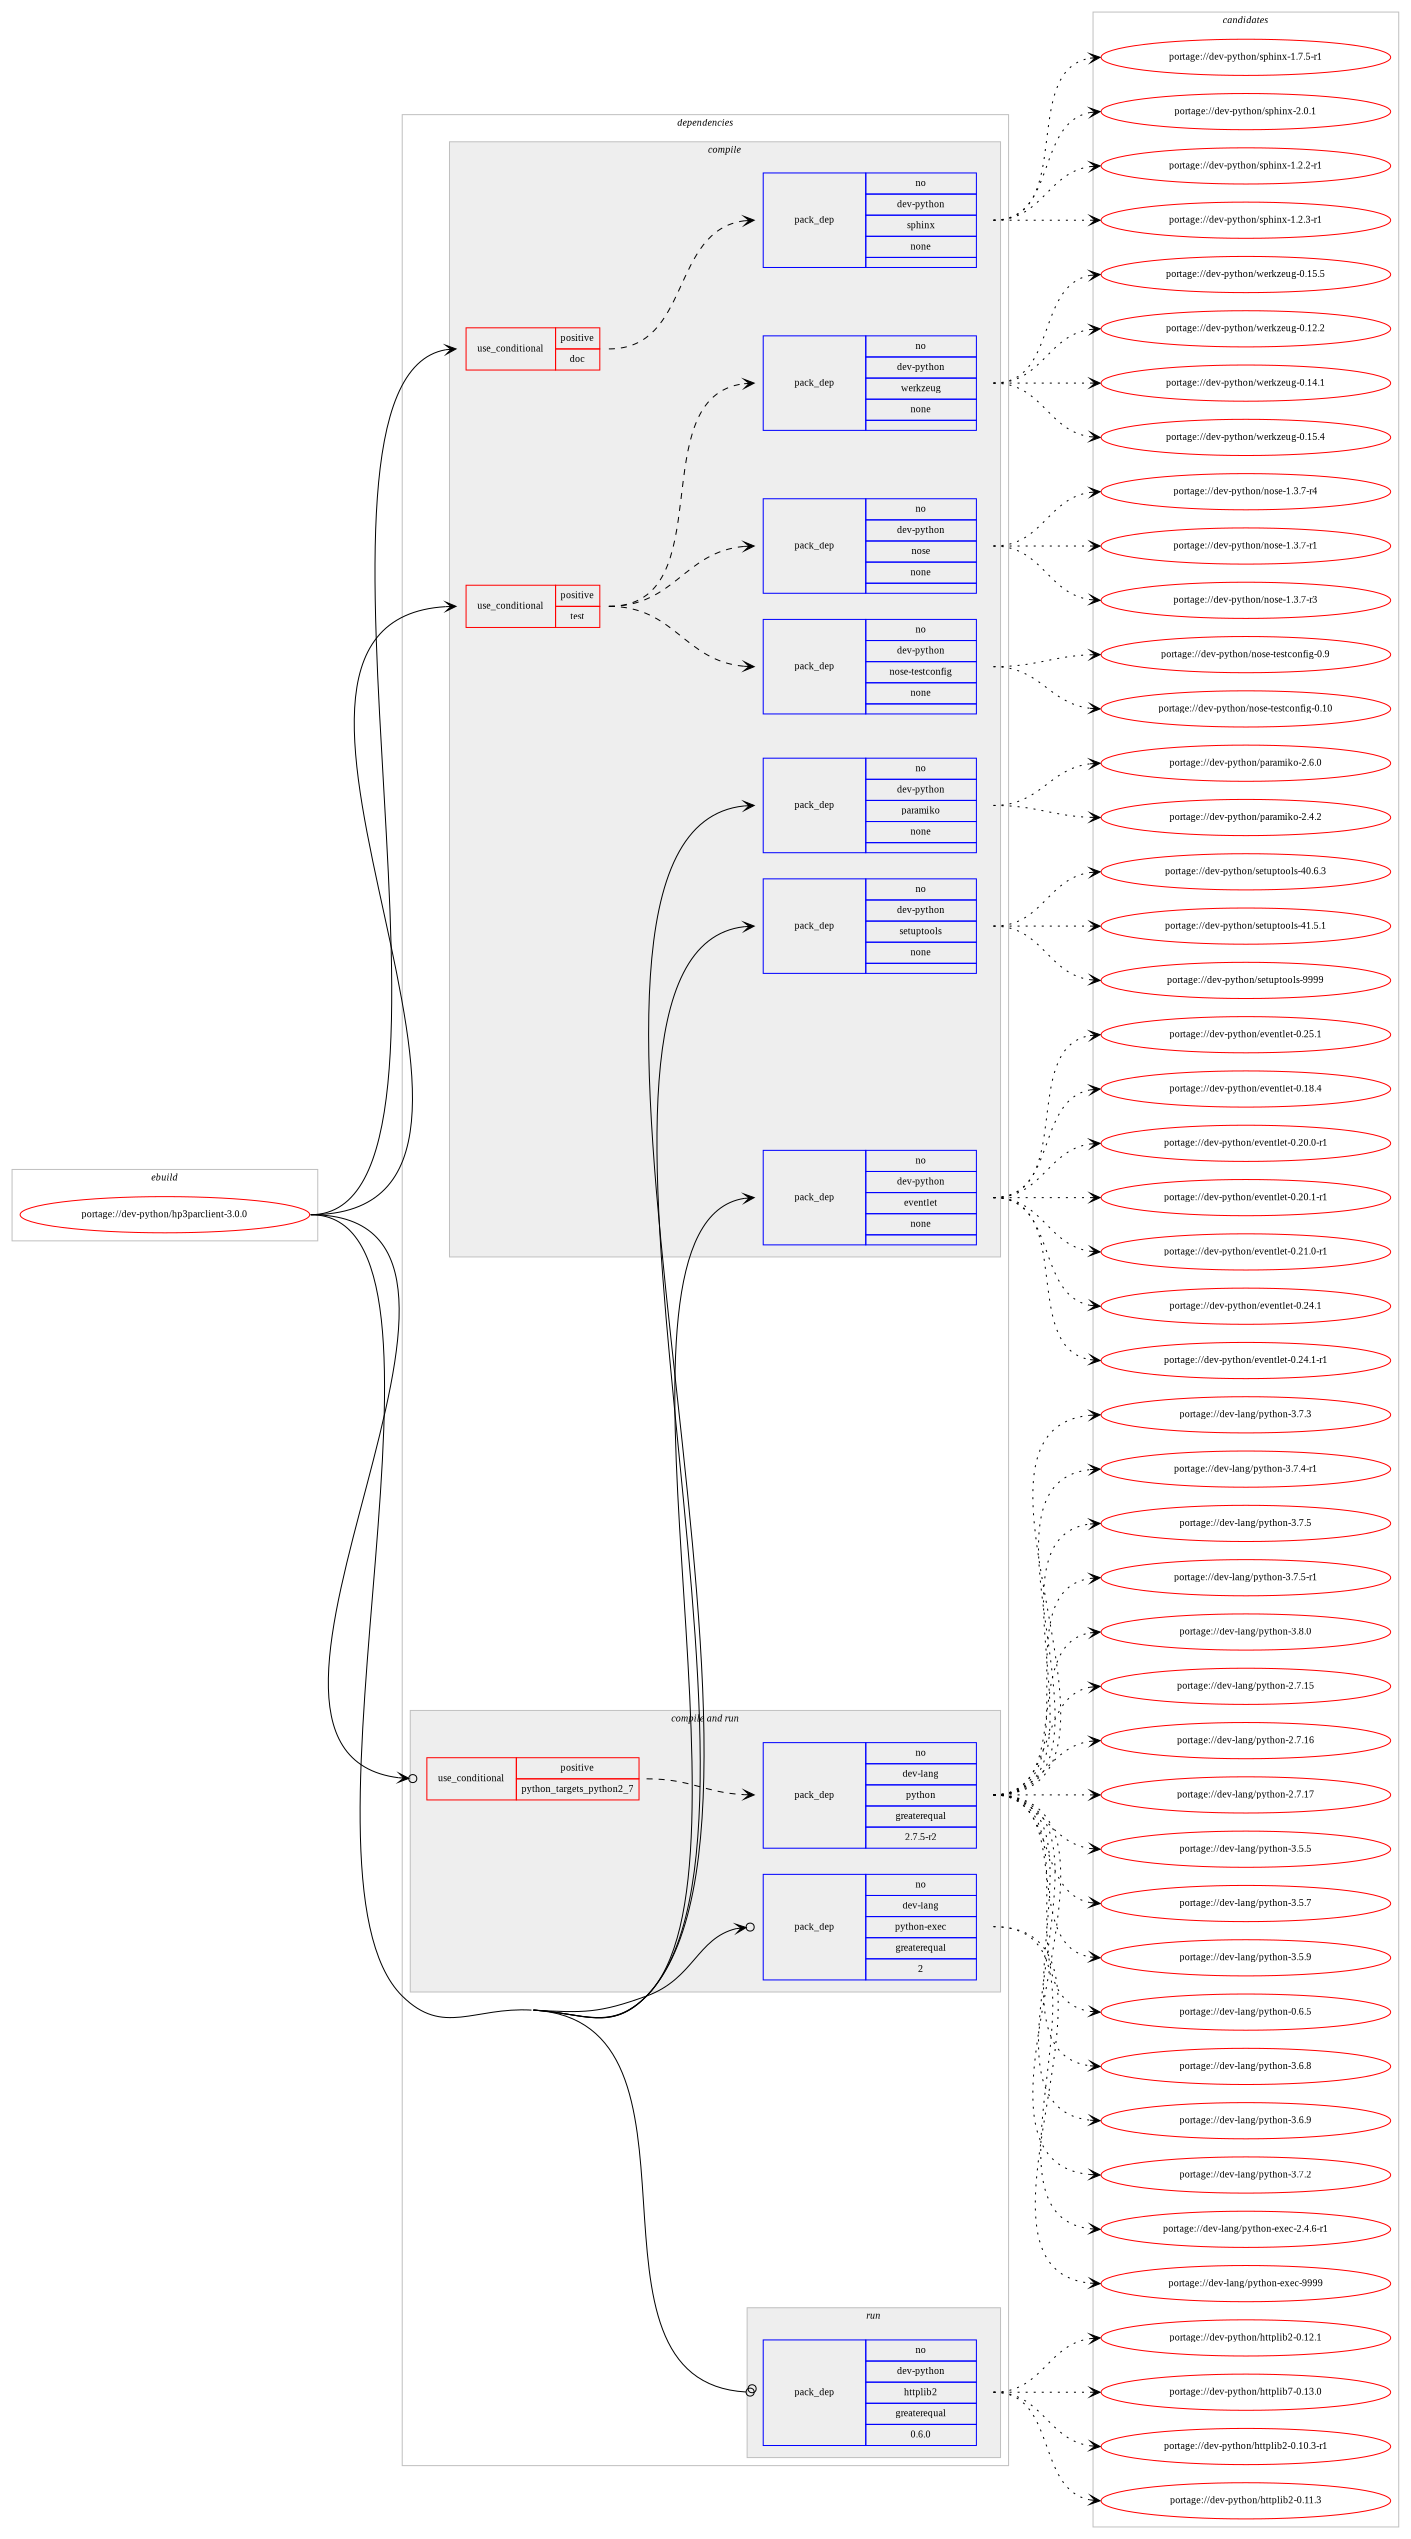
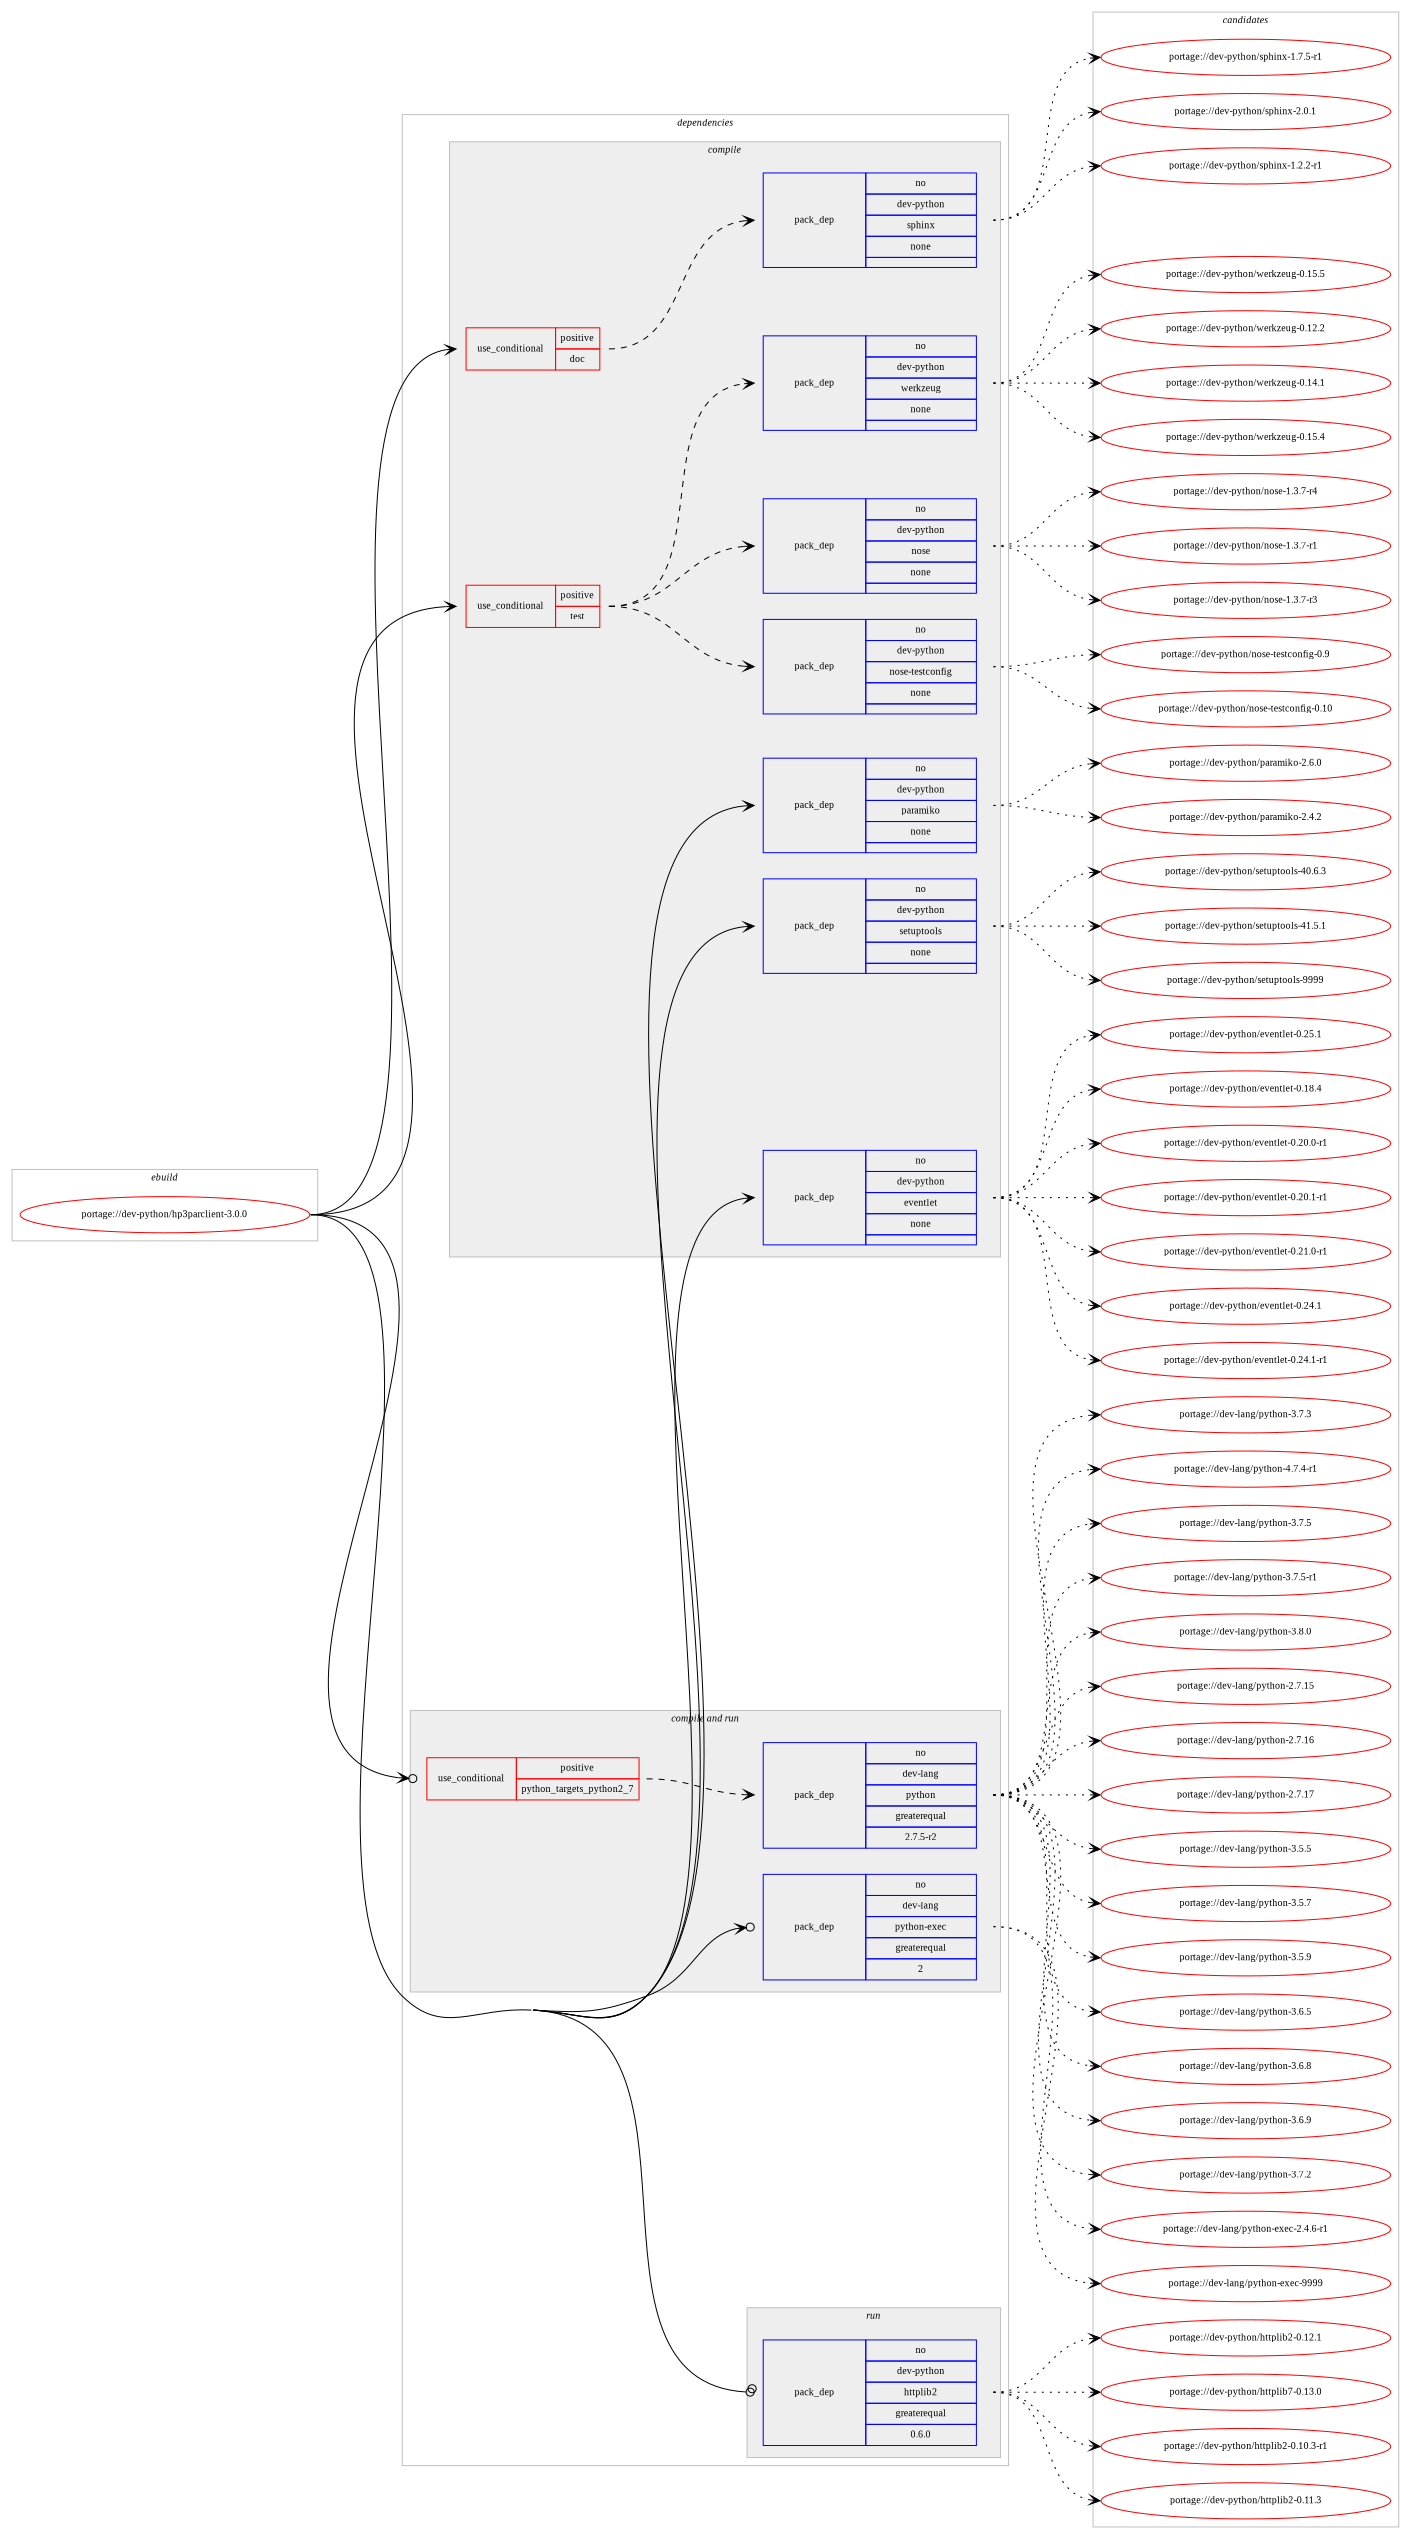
(1246, 220) -> none
(1246, 1469) -> (1246, 1469)
(1246, 2012) -> (1246, 2012)
